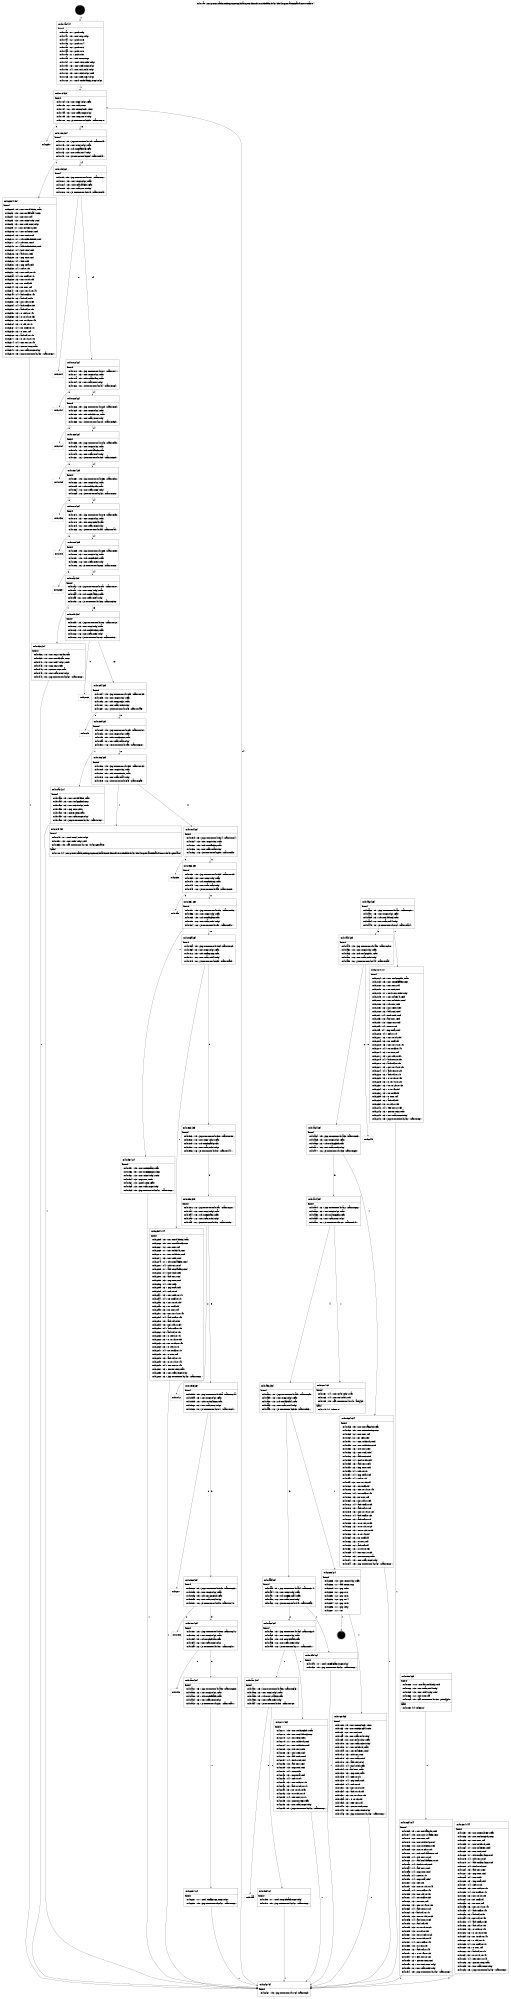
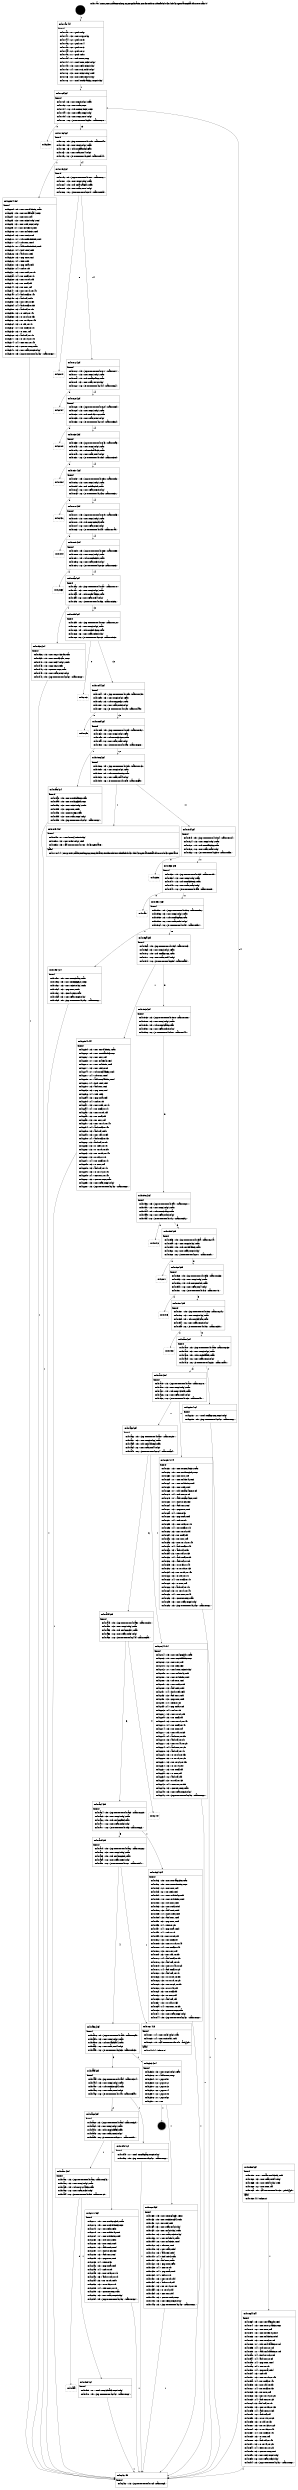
none -> (179, 1387)
